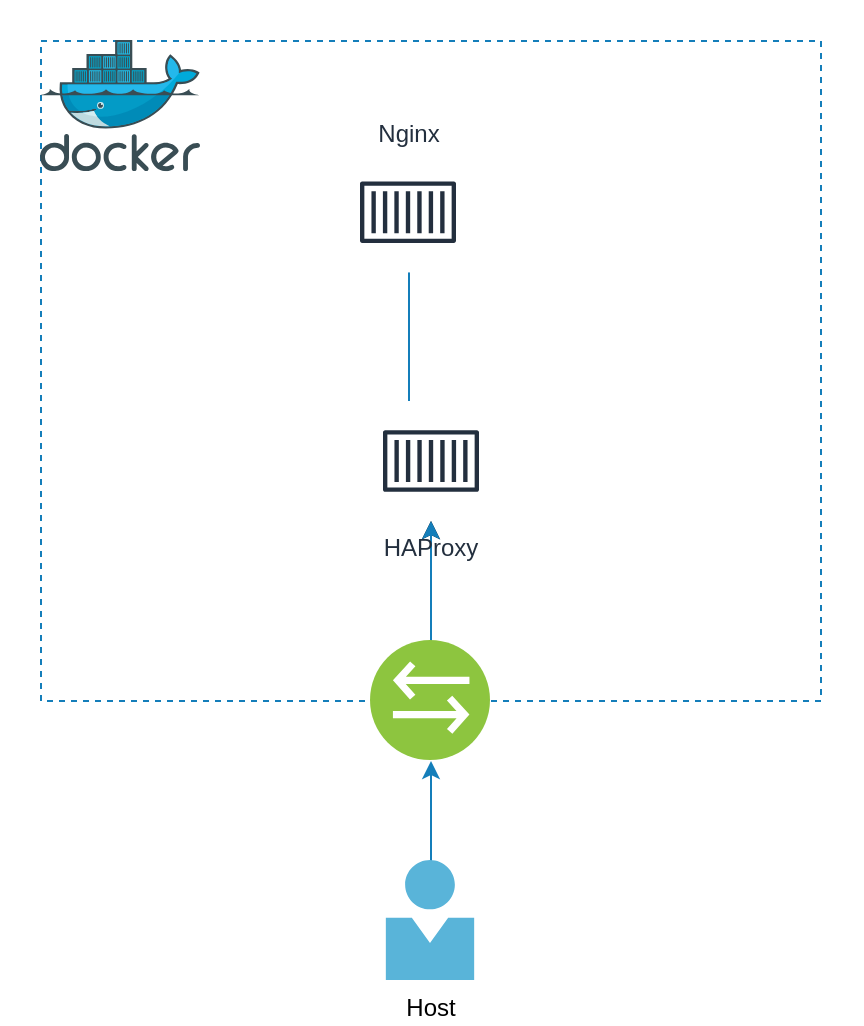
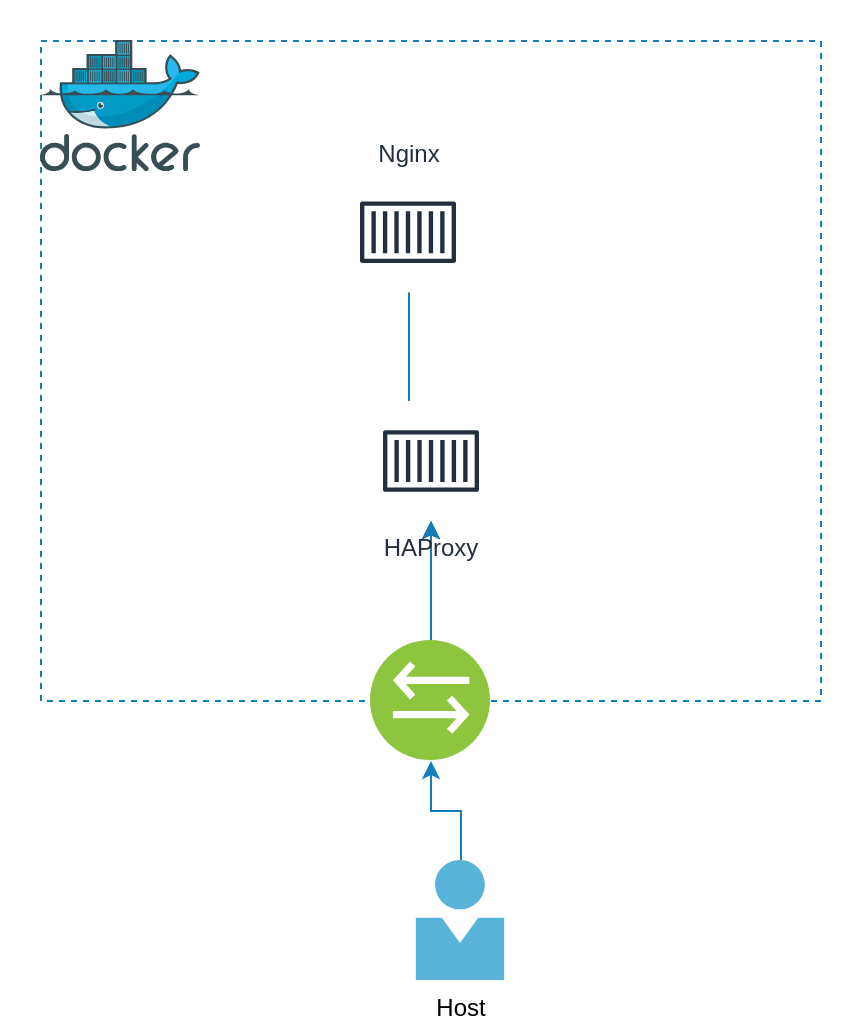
(408, 212) -> (408, 232)
(431, 921) -> (461, 921)
